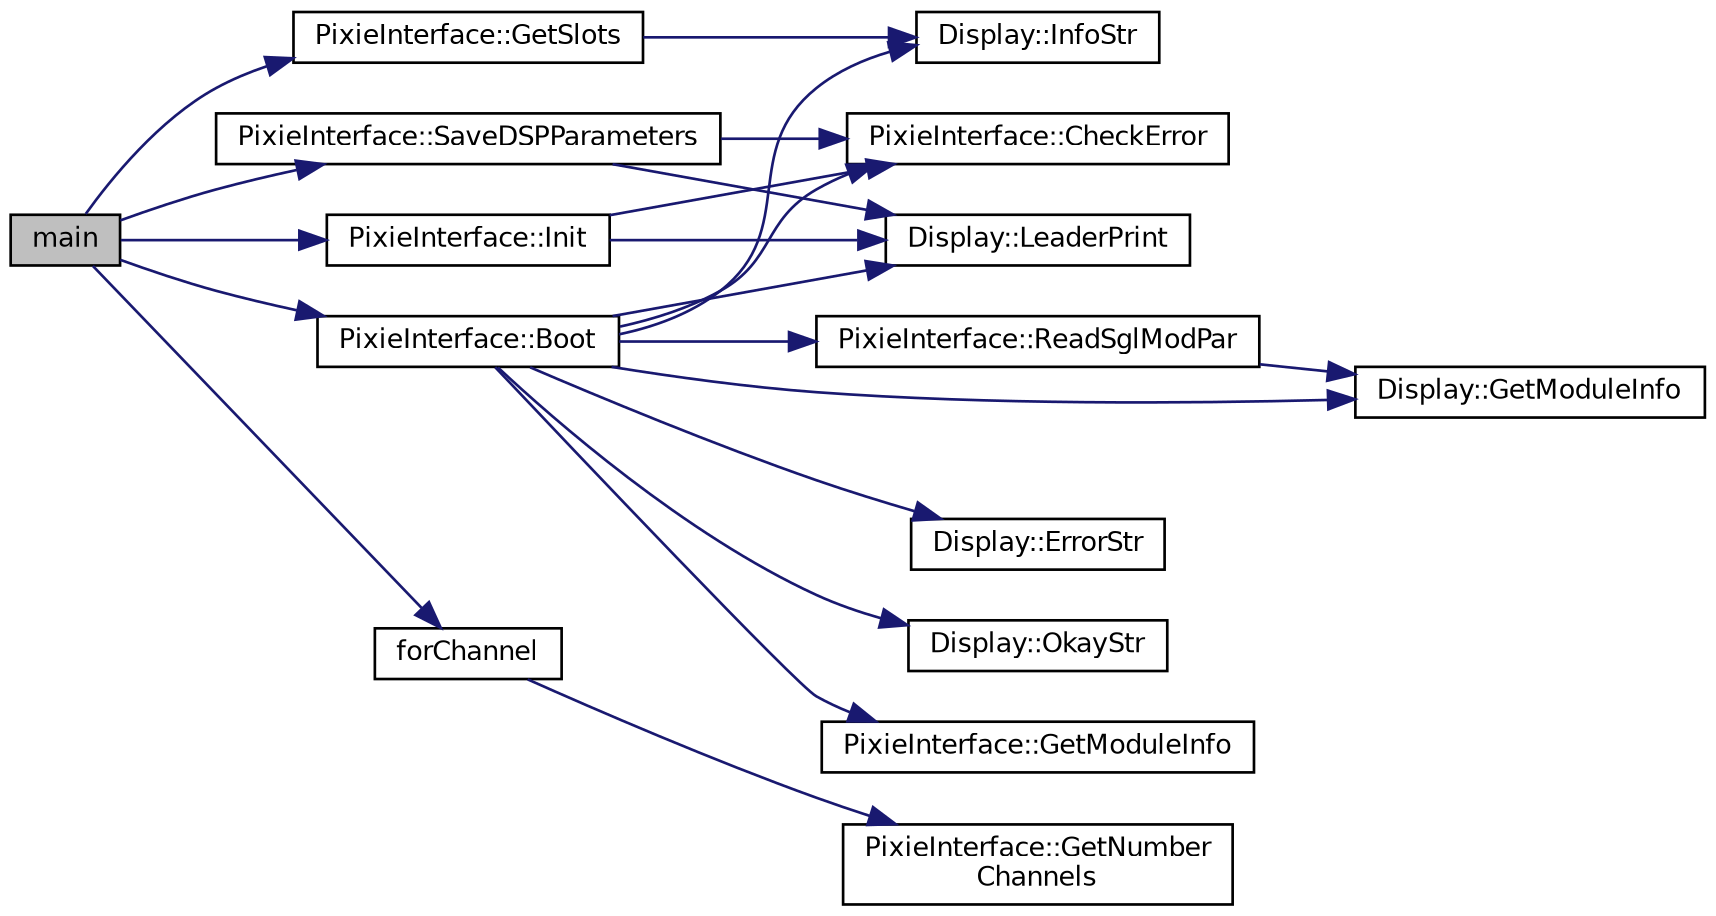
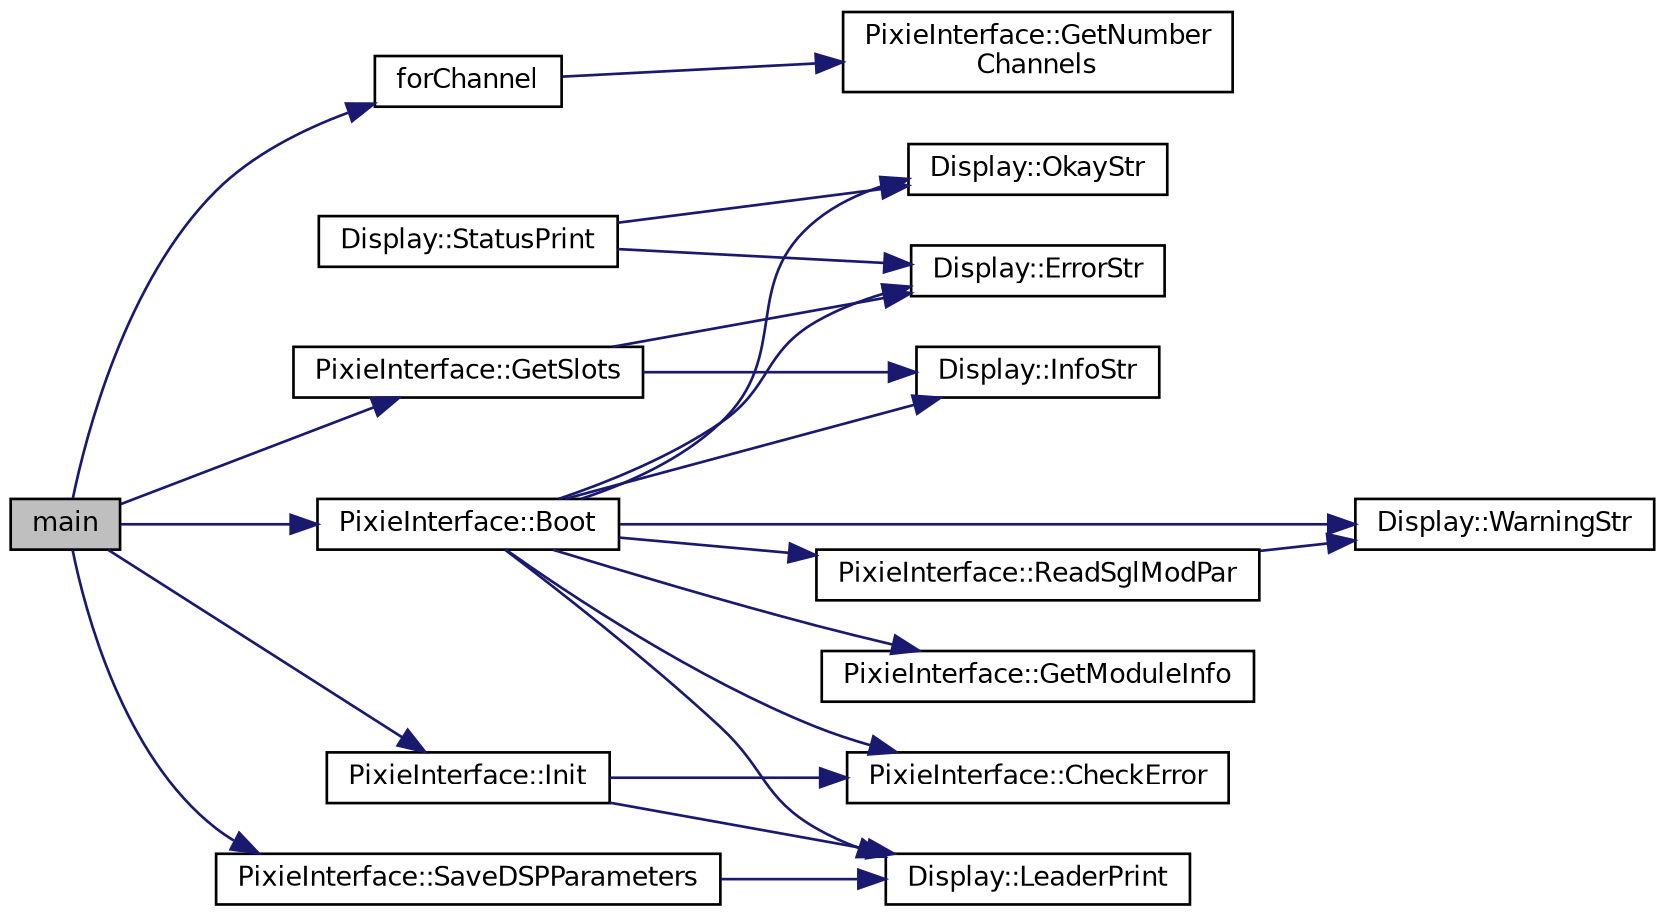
(760, 139) -> none
none -> (468, 241)
none -> (748, 322)
(1530, 392) -> (1505, 524)
